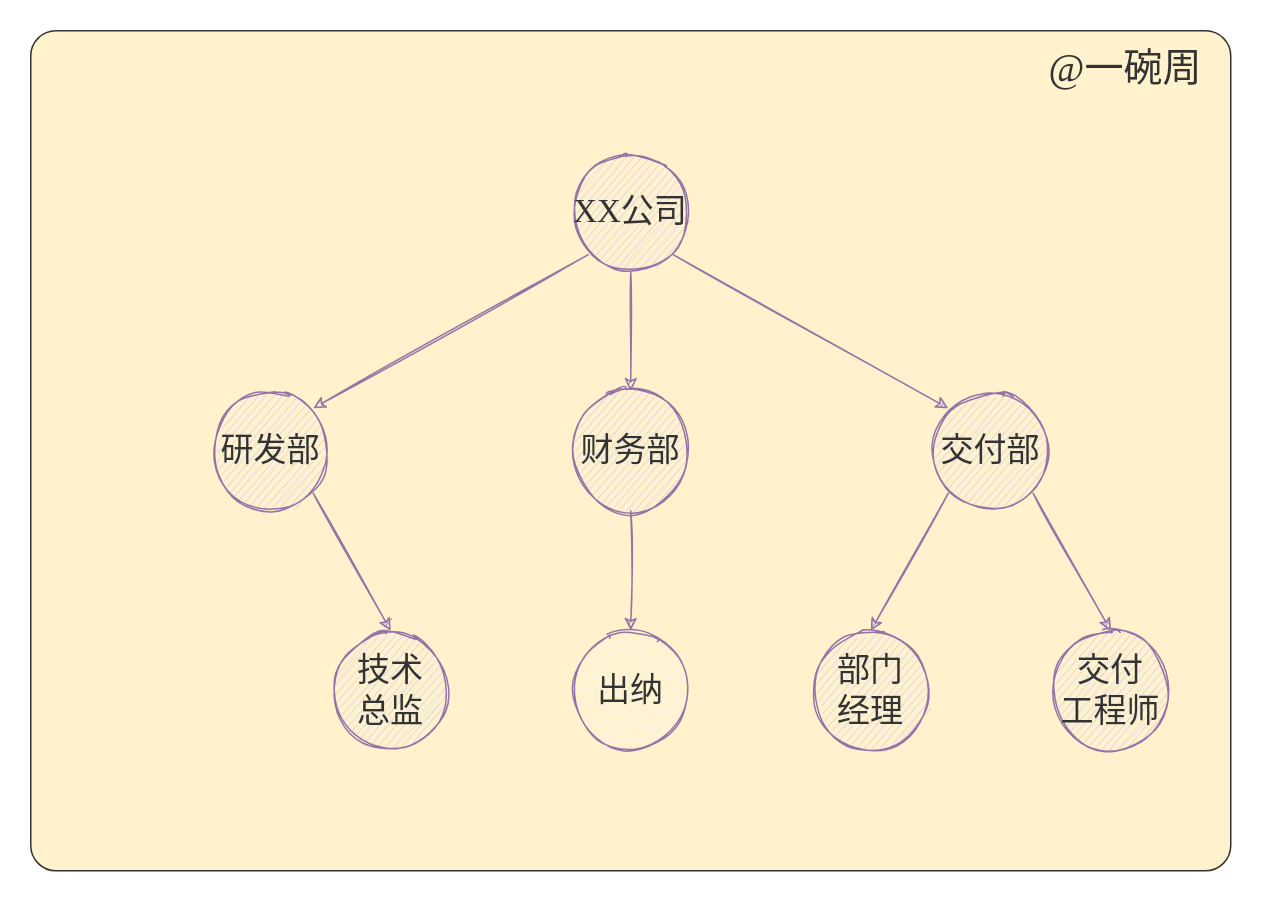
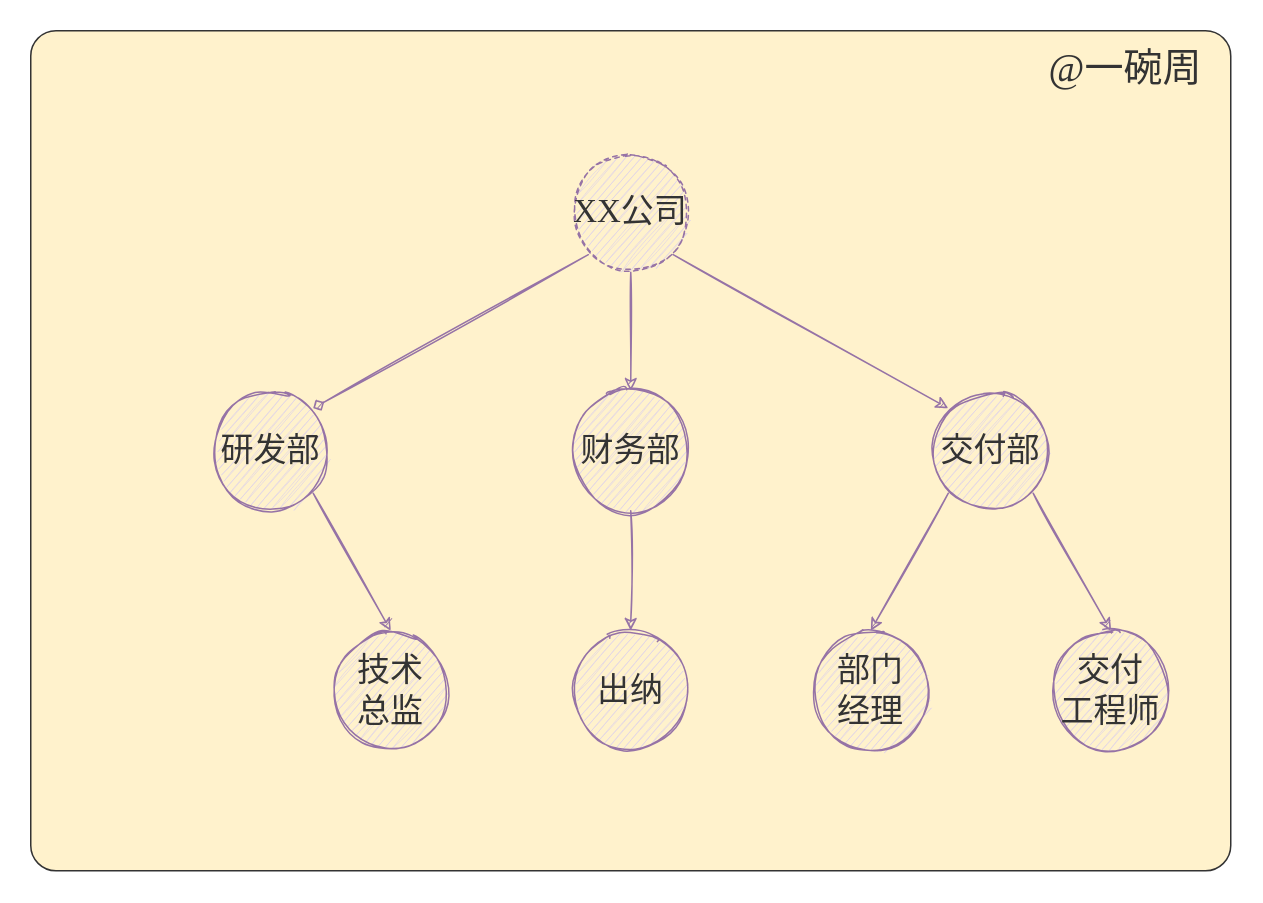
(631, 212) -> (631, 212)
(322, 403) -> (323, 403)
(631, 691) -> (631, 691)
